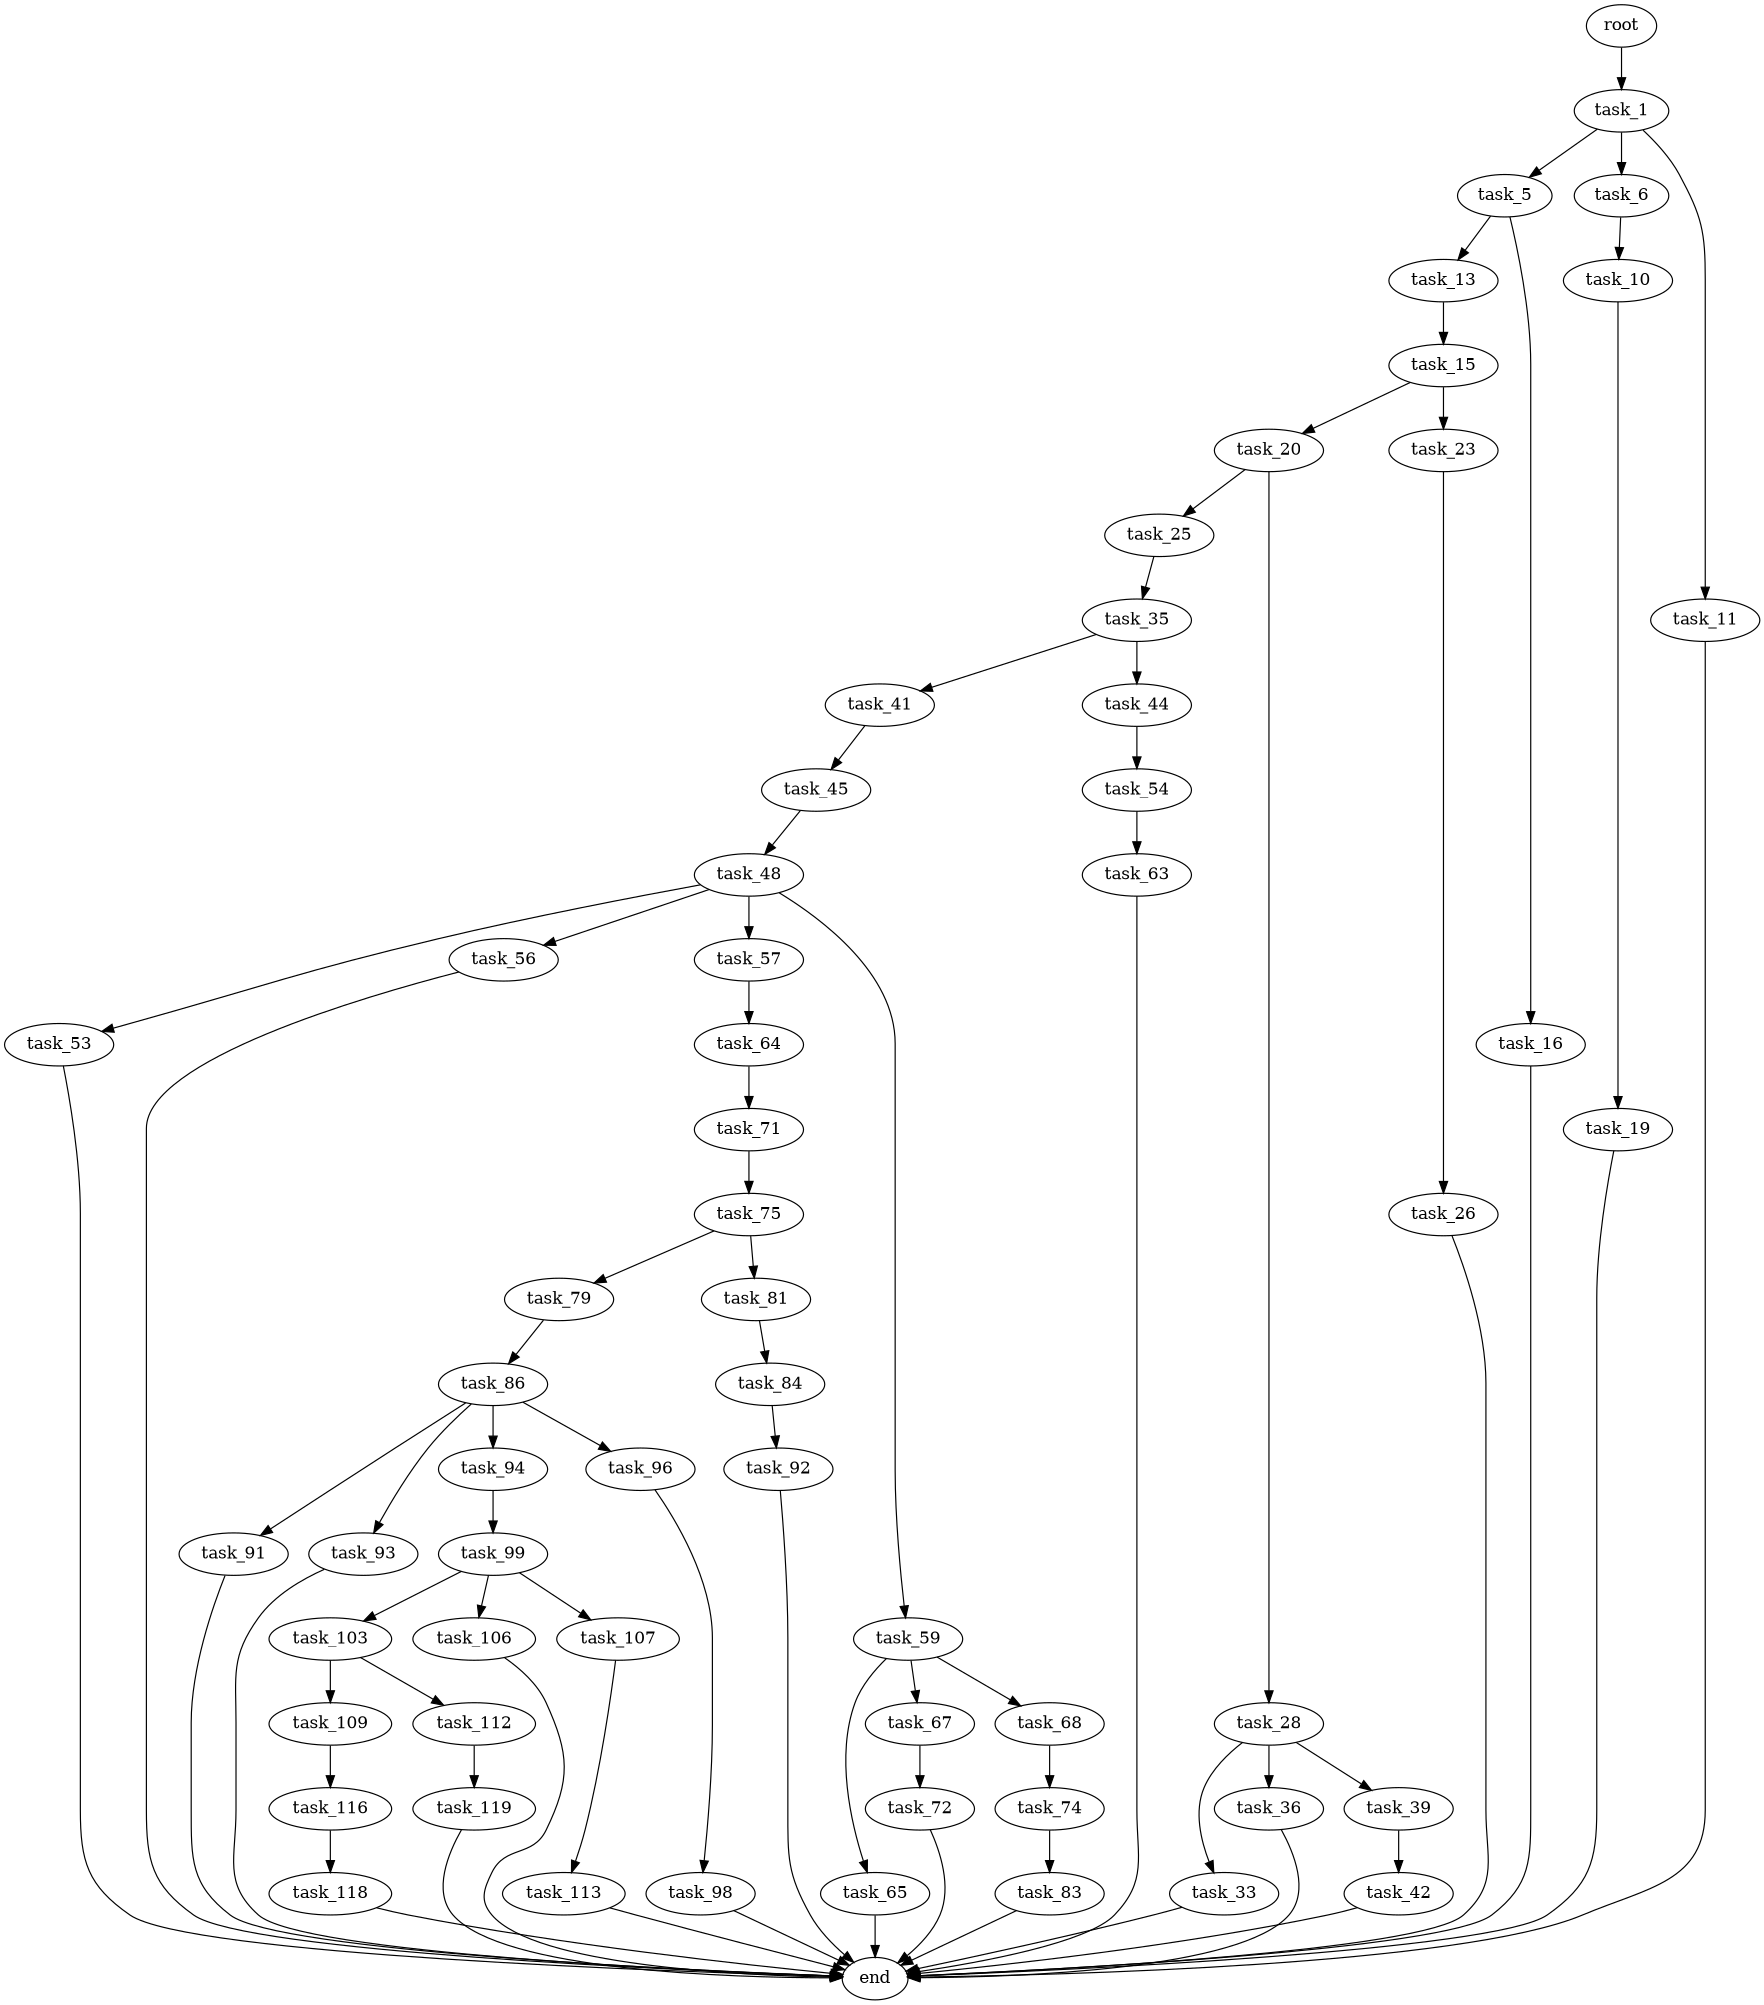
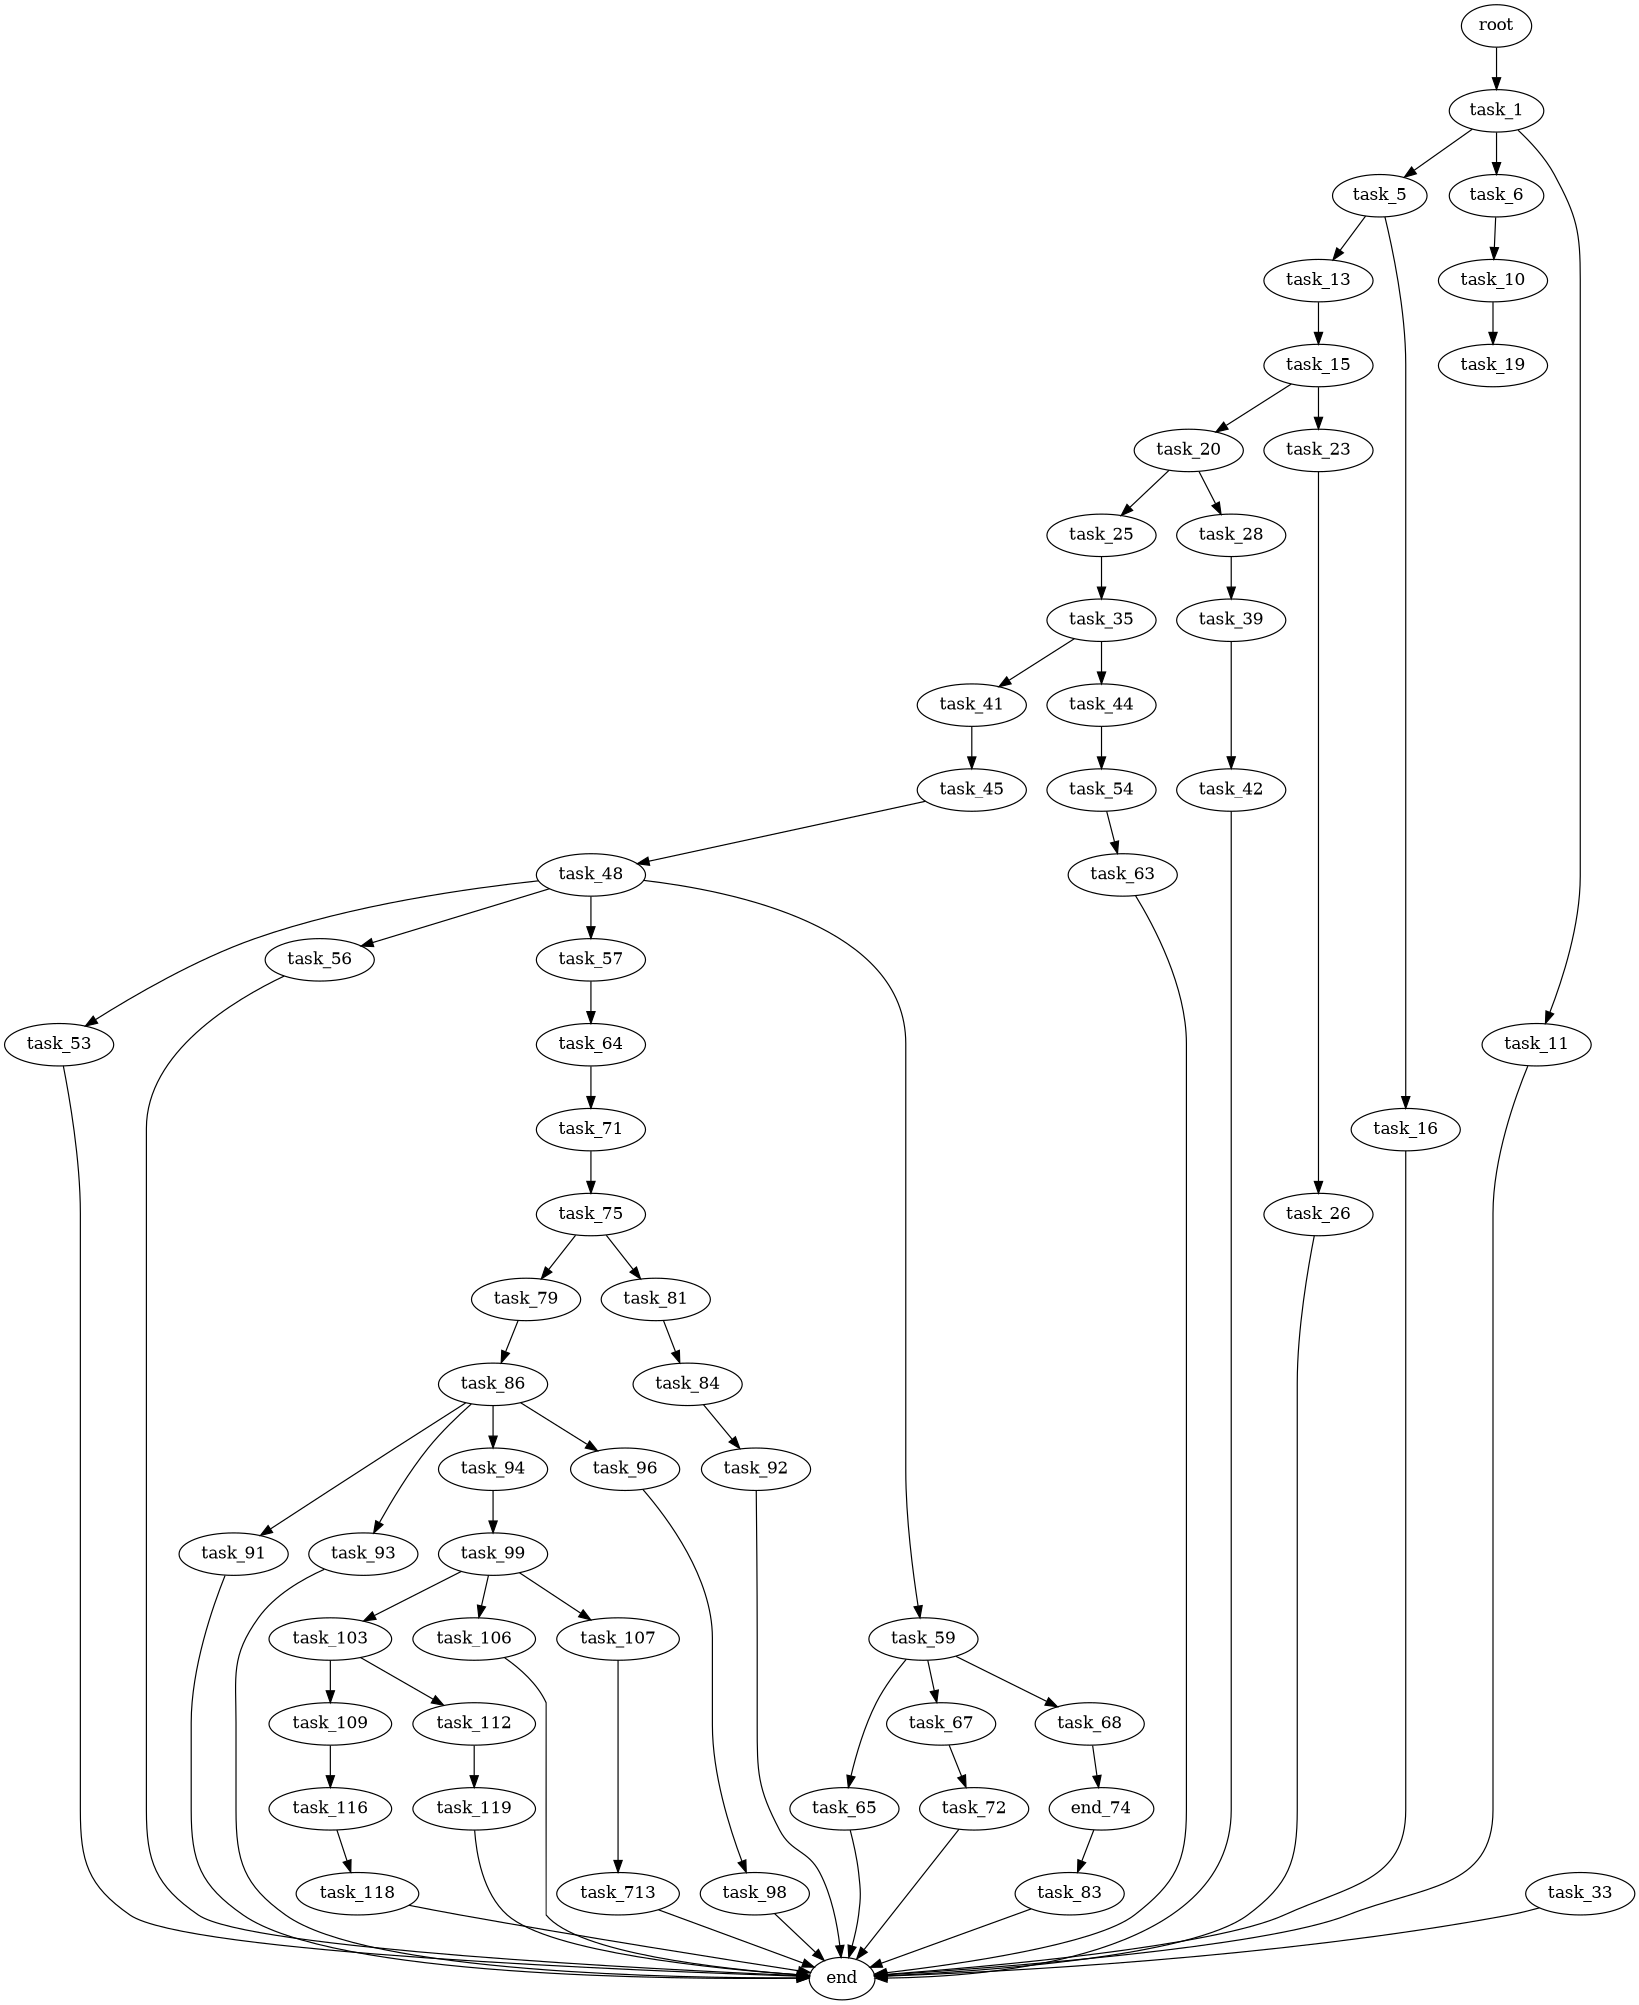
(1201, 1795) -> none
(1050, 1809) -> (1102, 1809)
(1269, 1809) -> none
(1592, 1857) -> none
(564, 1894) -> (618, 1894)
